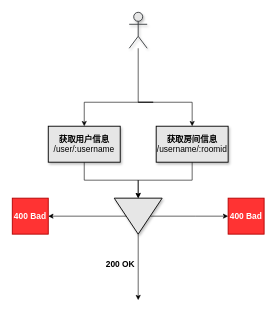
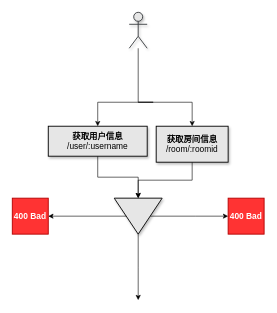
(84, 144) -> (98, 141)
(192, 144) -> (192, 144)
(120, 264) -> none
